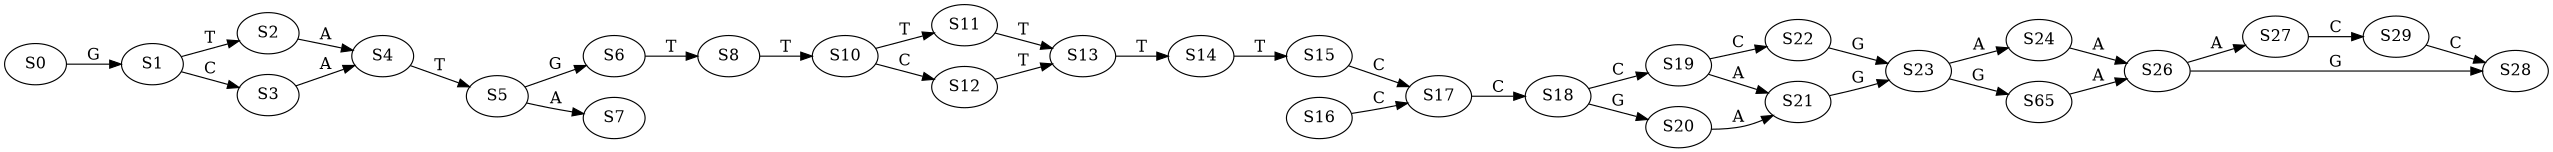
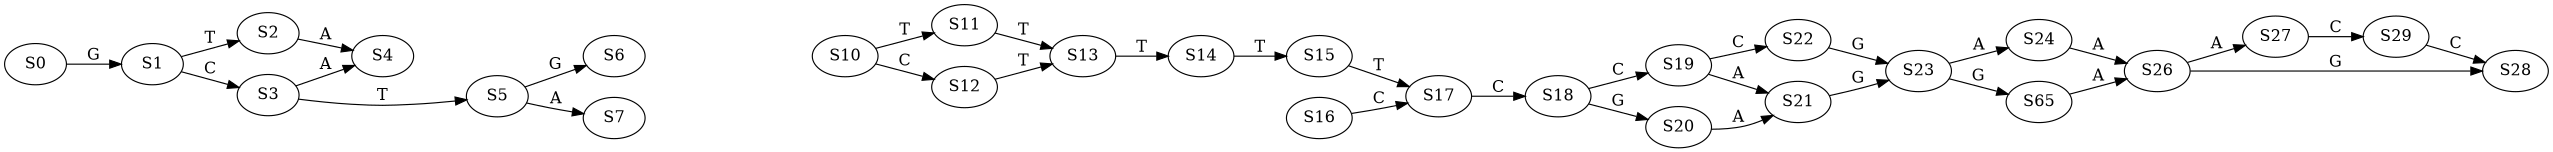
(729, 56) -> none
(1379, 66) -> (1379, 66)
(435, 74) -> (377, 105)
